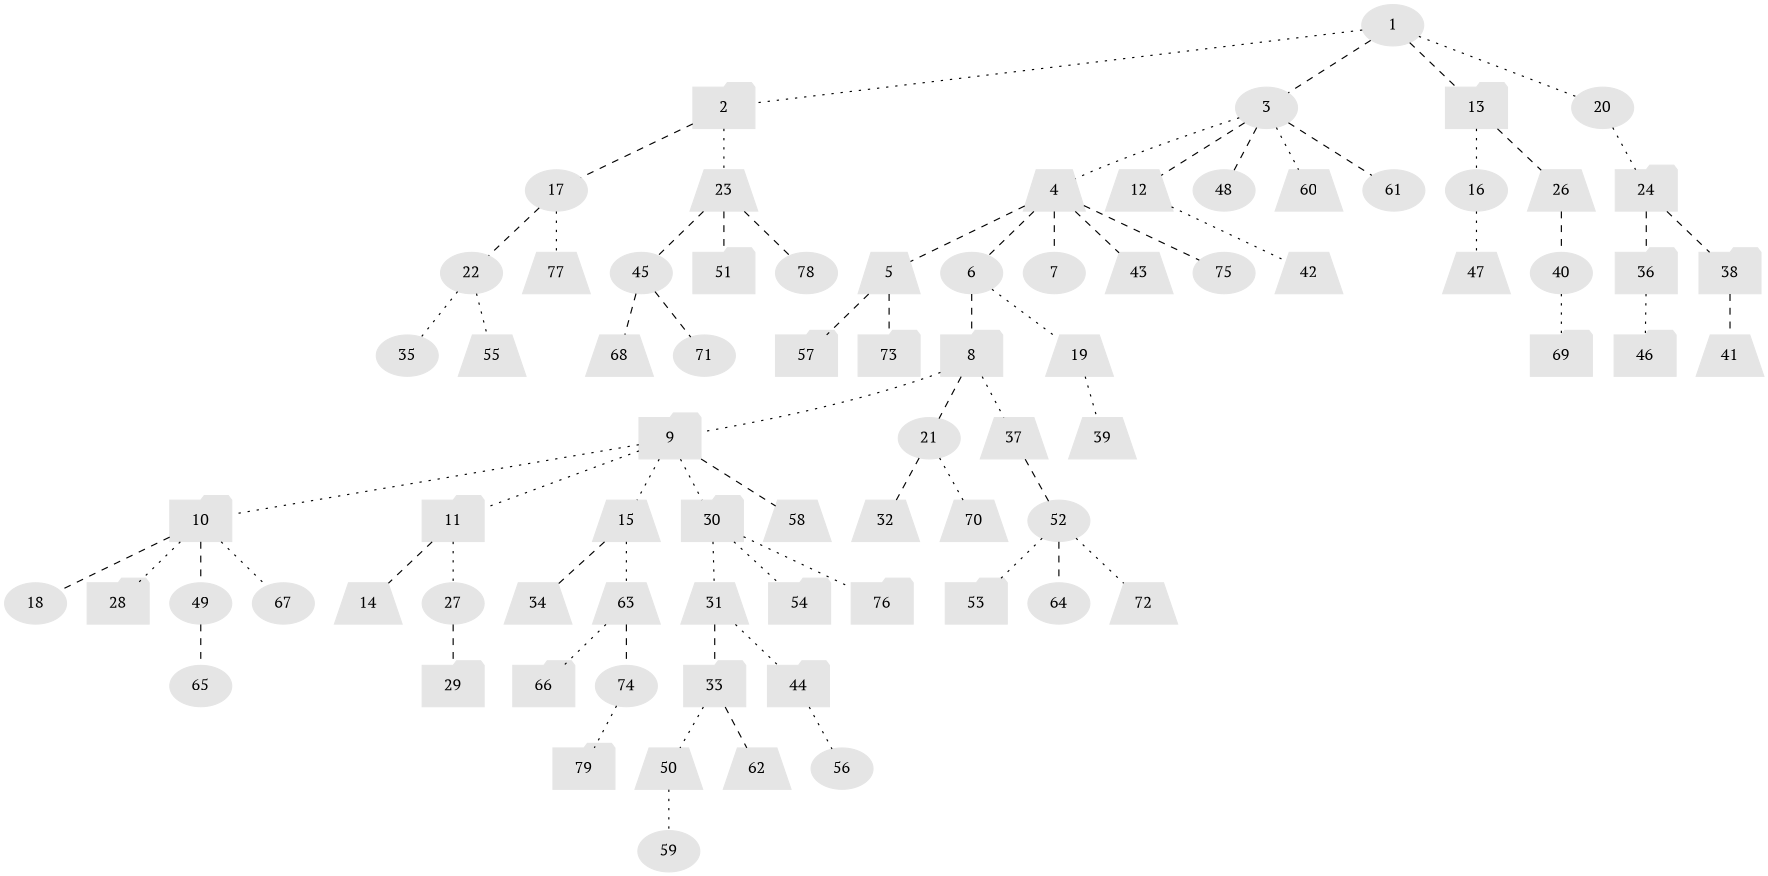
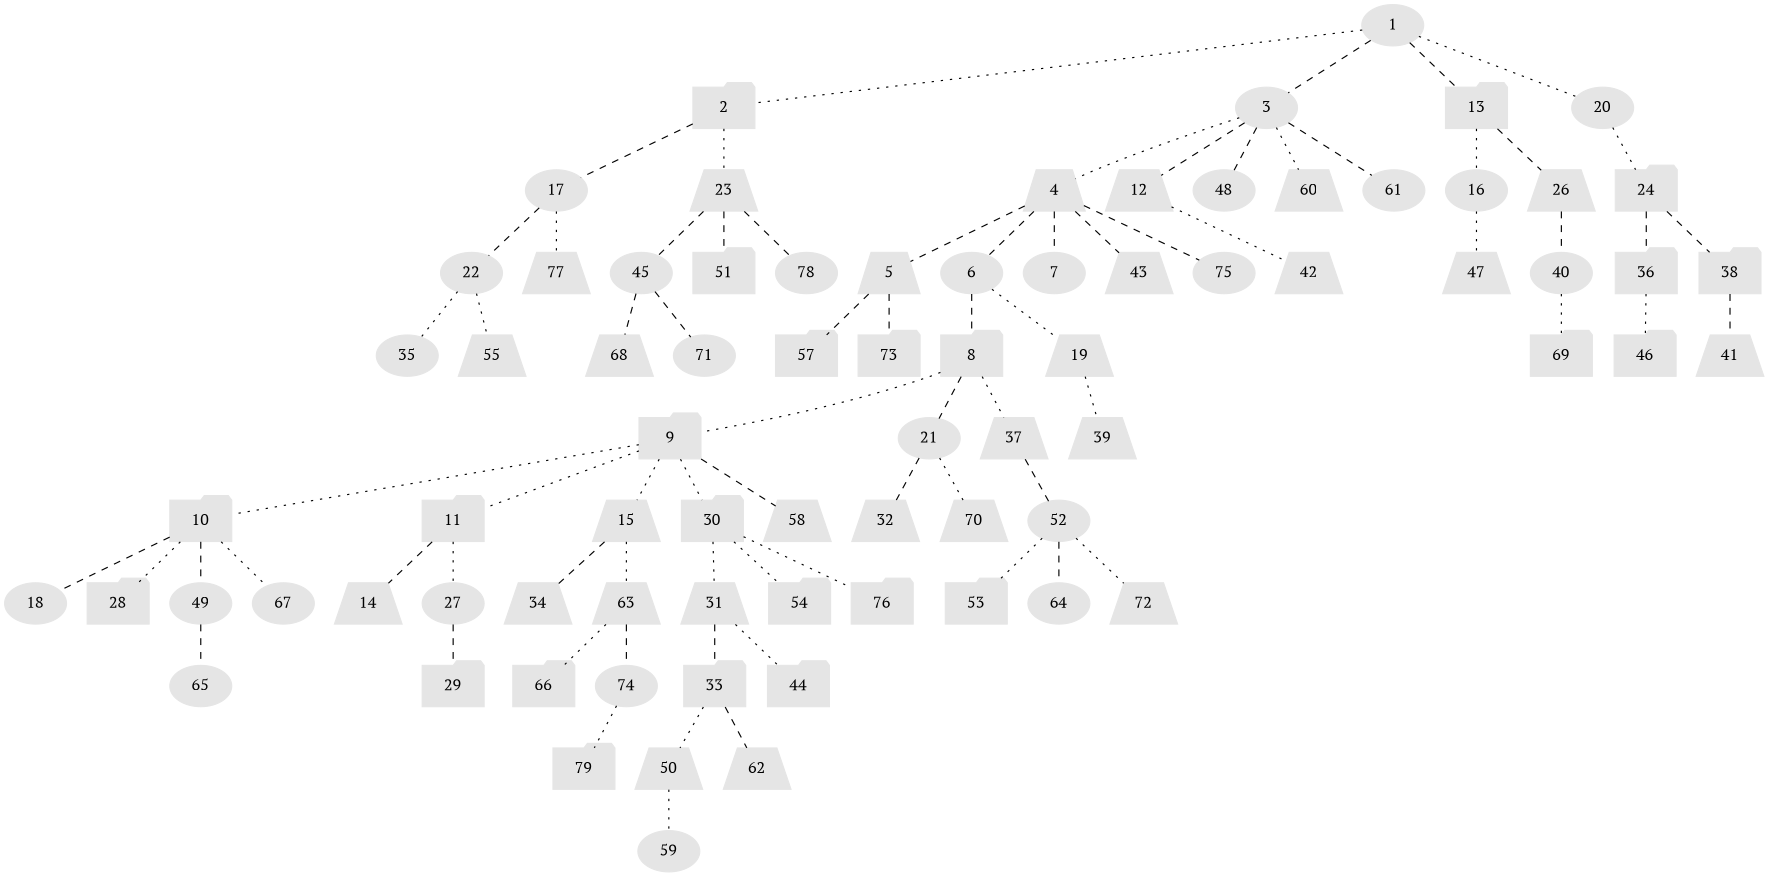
(842, 769) -> none
